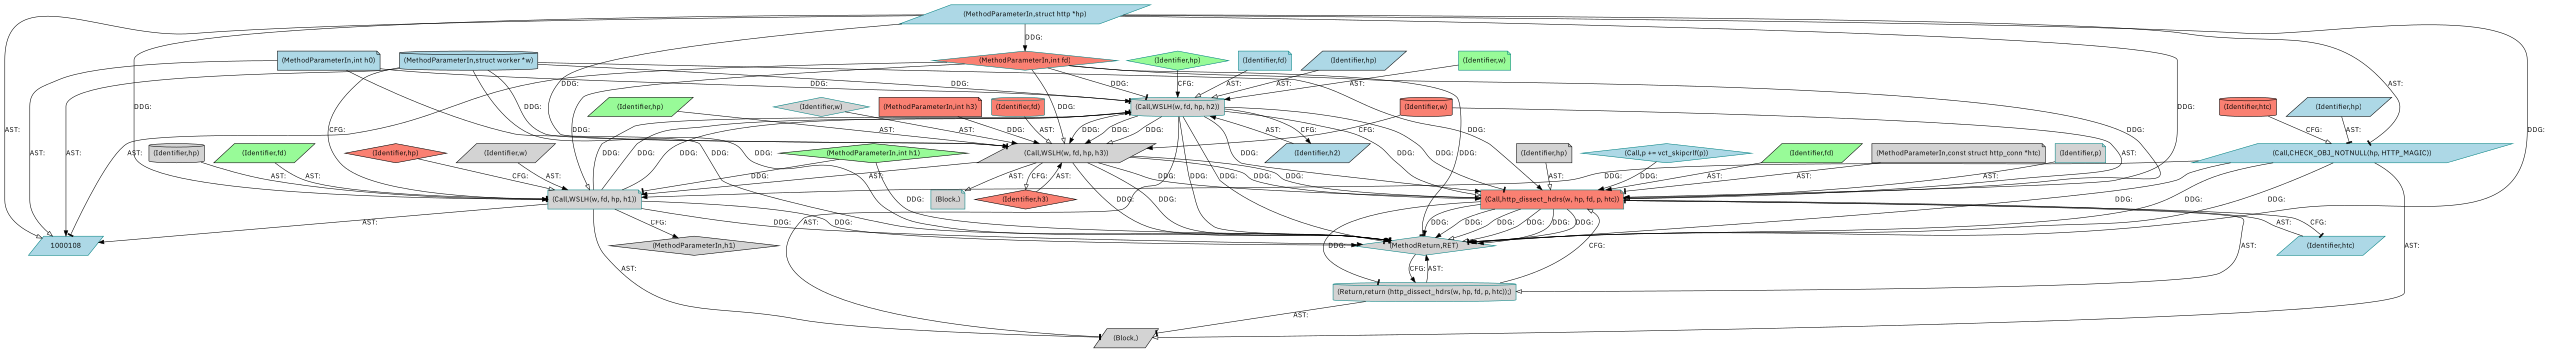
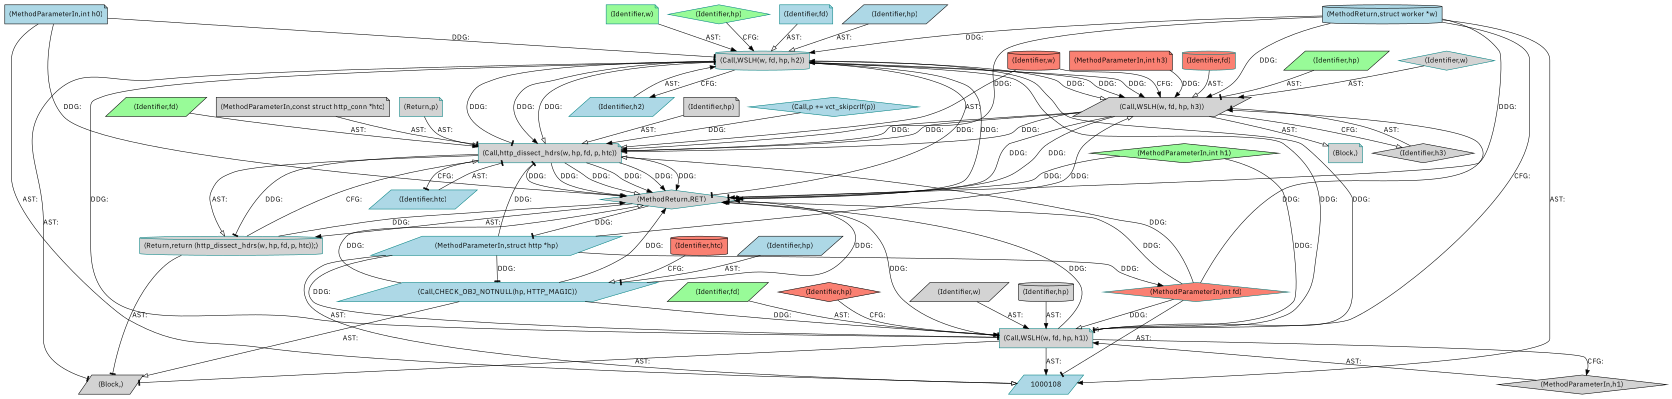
(2419, 25) -> (591, 221)
(1972, 39) -> (510, 198)
(469, 61) -> (1382, 14)
(1096, 82) -> none
(2396, 84) -> (507, 269)
(1052, 102) -> (1455, 175)
(1318, 153) -> (622, 107)
(2080, 153) -> (421, 107)
(813, 178) -> (1317, 362)
(1049, 181) -> (1337, 121)
(1026, 199) -> (1423, 153)
(1552, 199) -> (550, 153)
(1419, 269) -> (494, 223)
(1436, 269) -> (402, 223)
